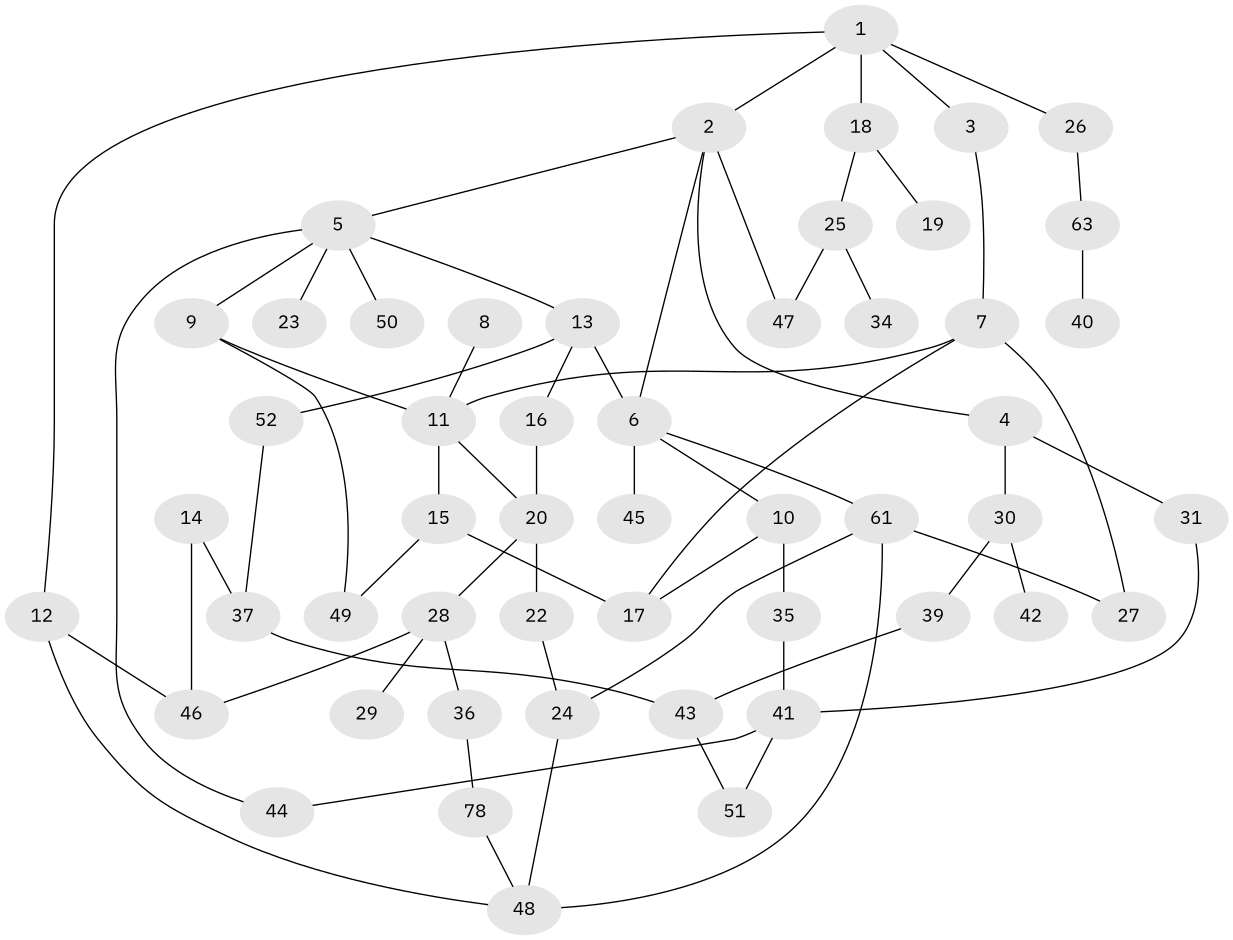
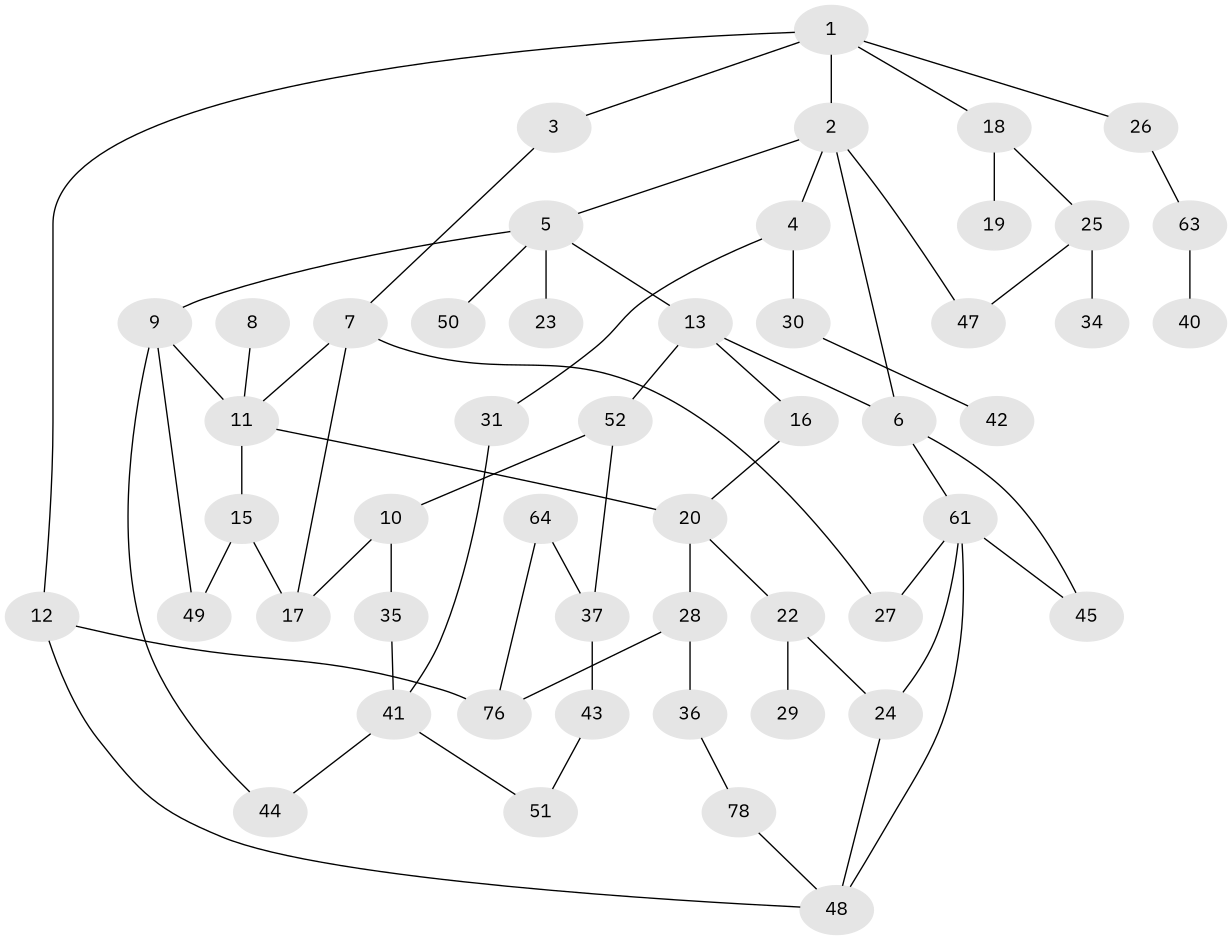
(709, 470) -> (507, 468)
(117, 490) -> (133, 587)
(192, 519) -> (541, 519)
none -> (1024, 568)
(933, 617) -> none
(397, 674) -> (788, 666)
(192, 714) -> (494, 714)
